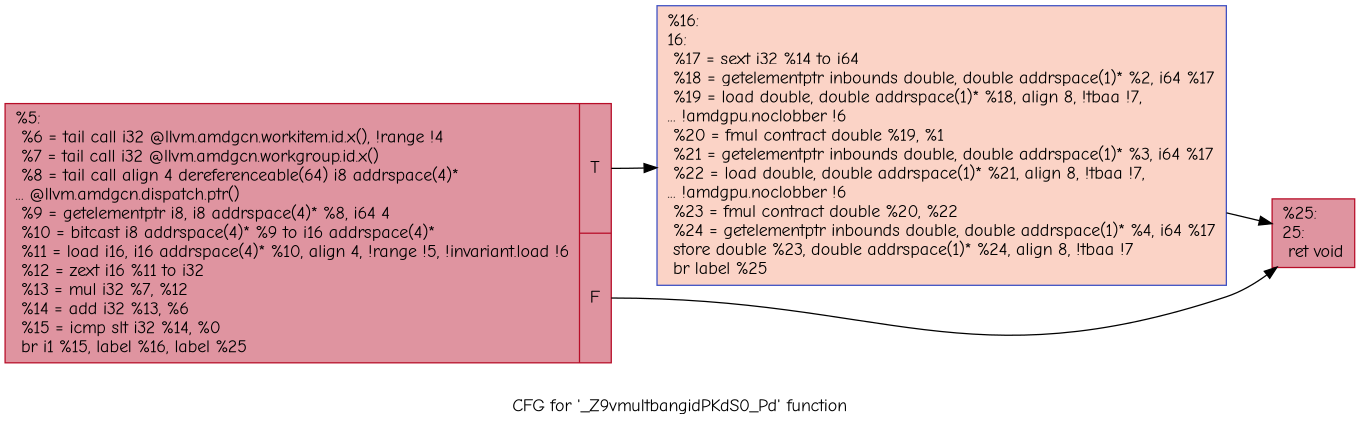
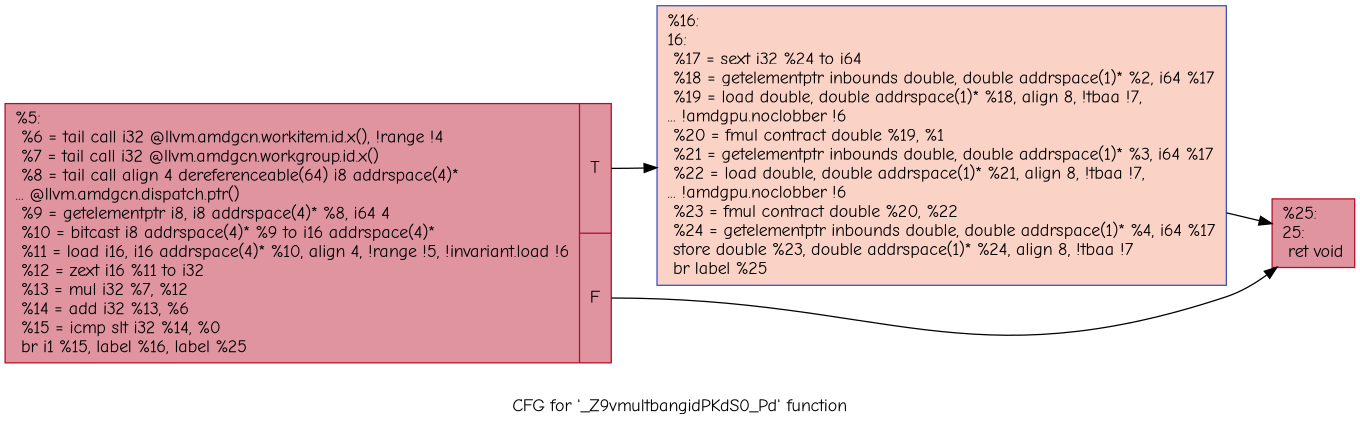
(763, 59) -> (765, 59)
